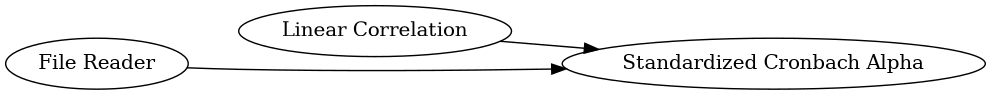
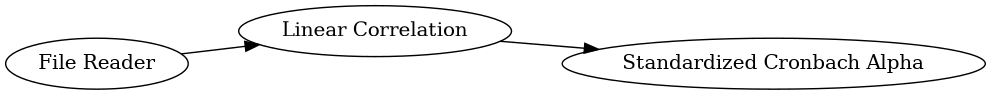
(369, 71) -> (213, 50)
